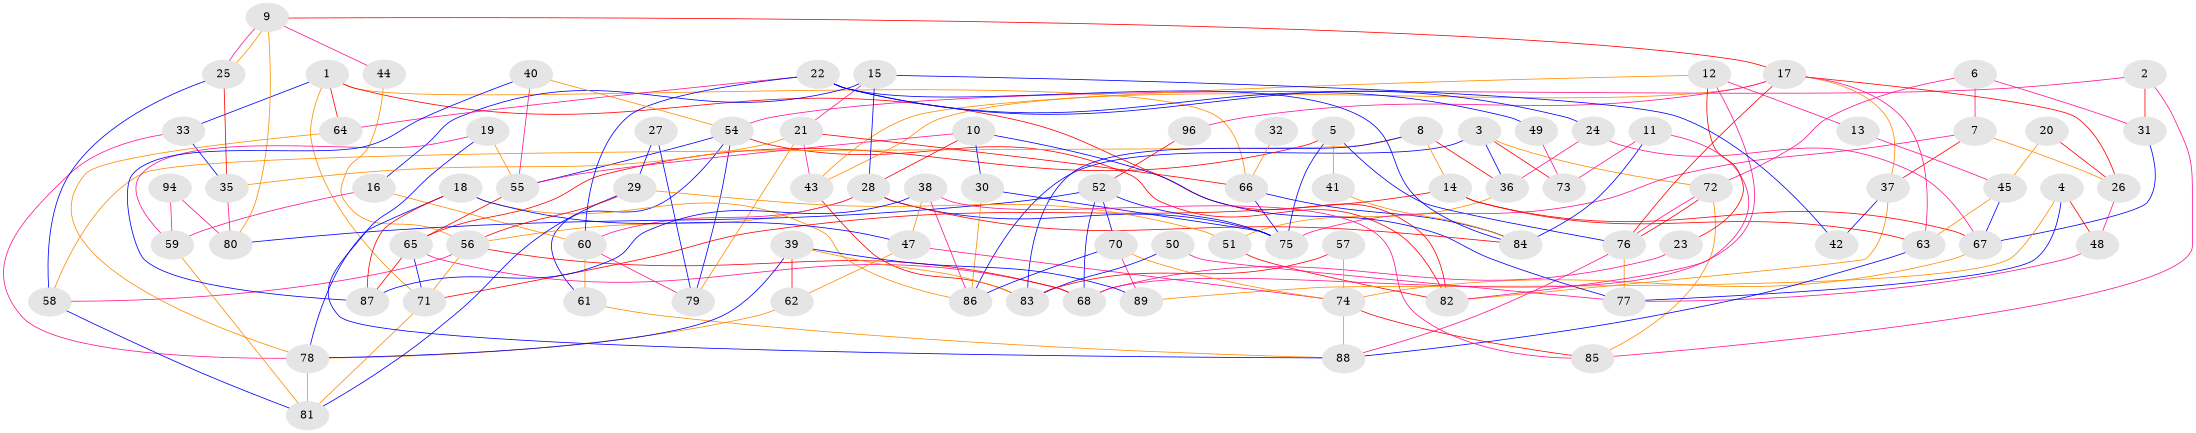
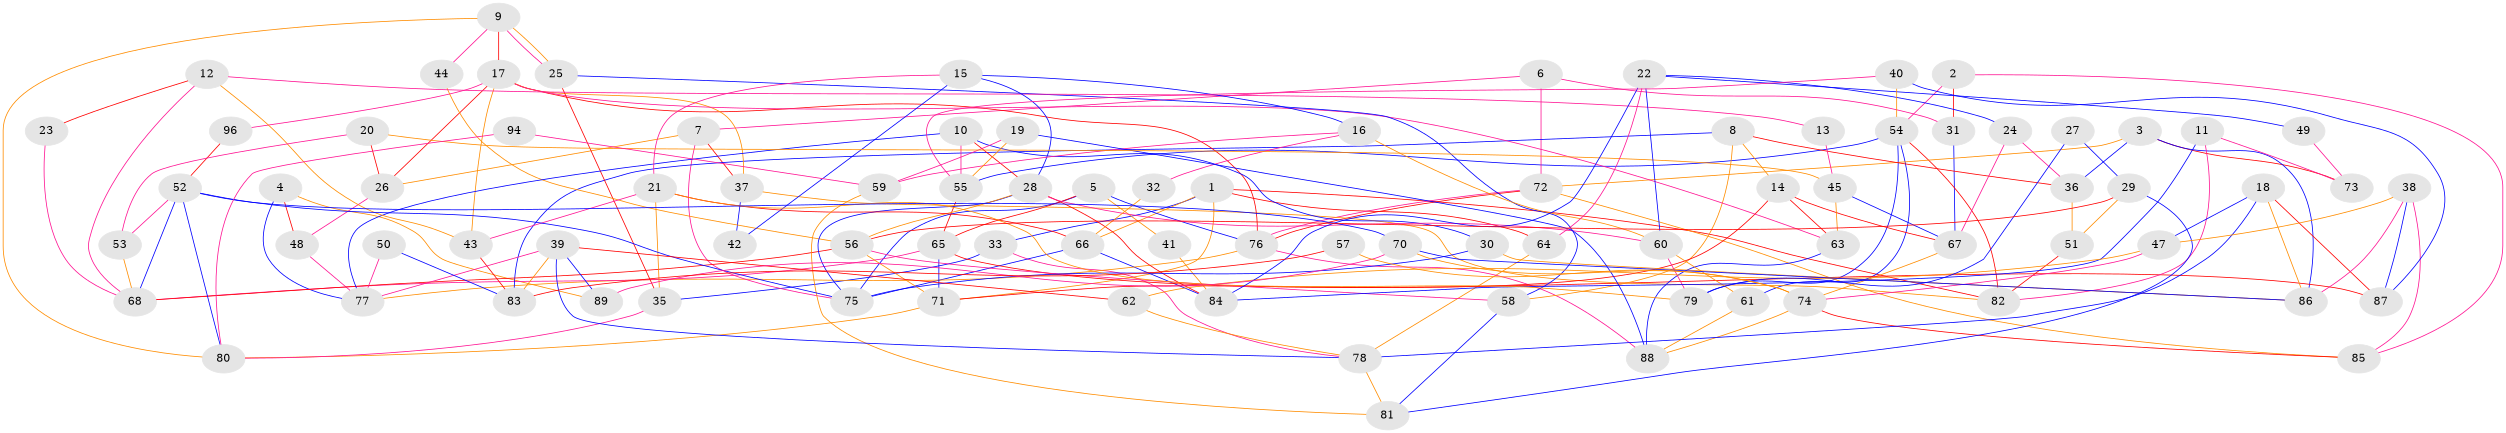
none -> (1241, 157)
none -> (120, 245)
none -> (464, 272)
(362, 363) -> (583, 346)
